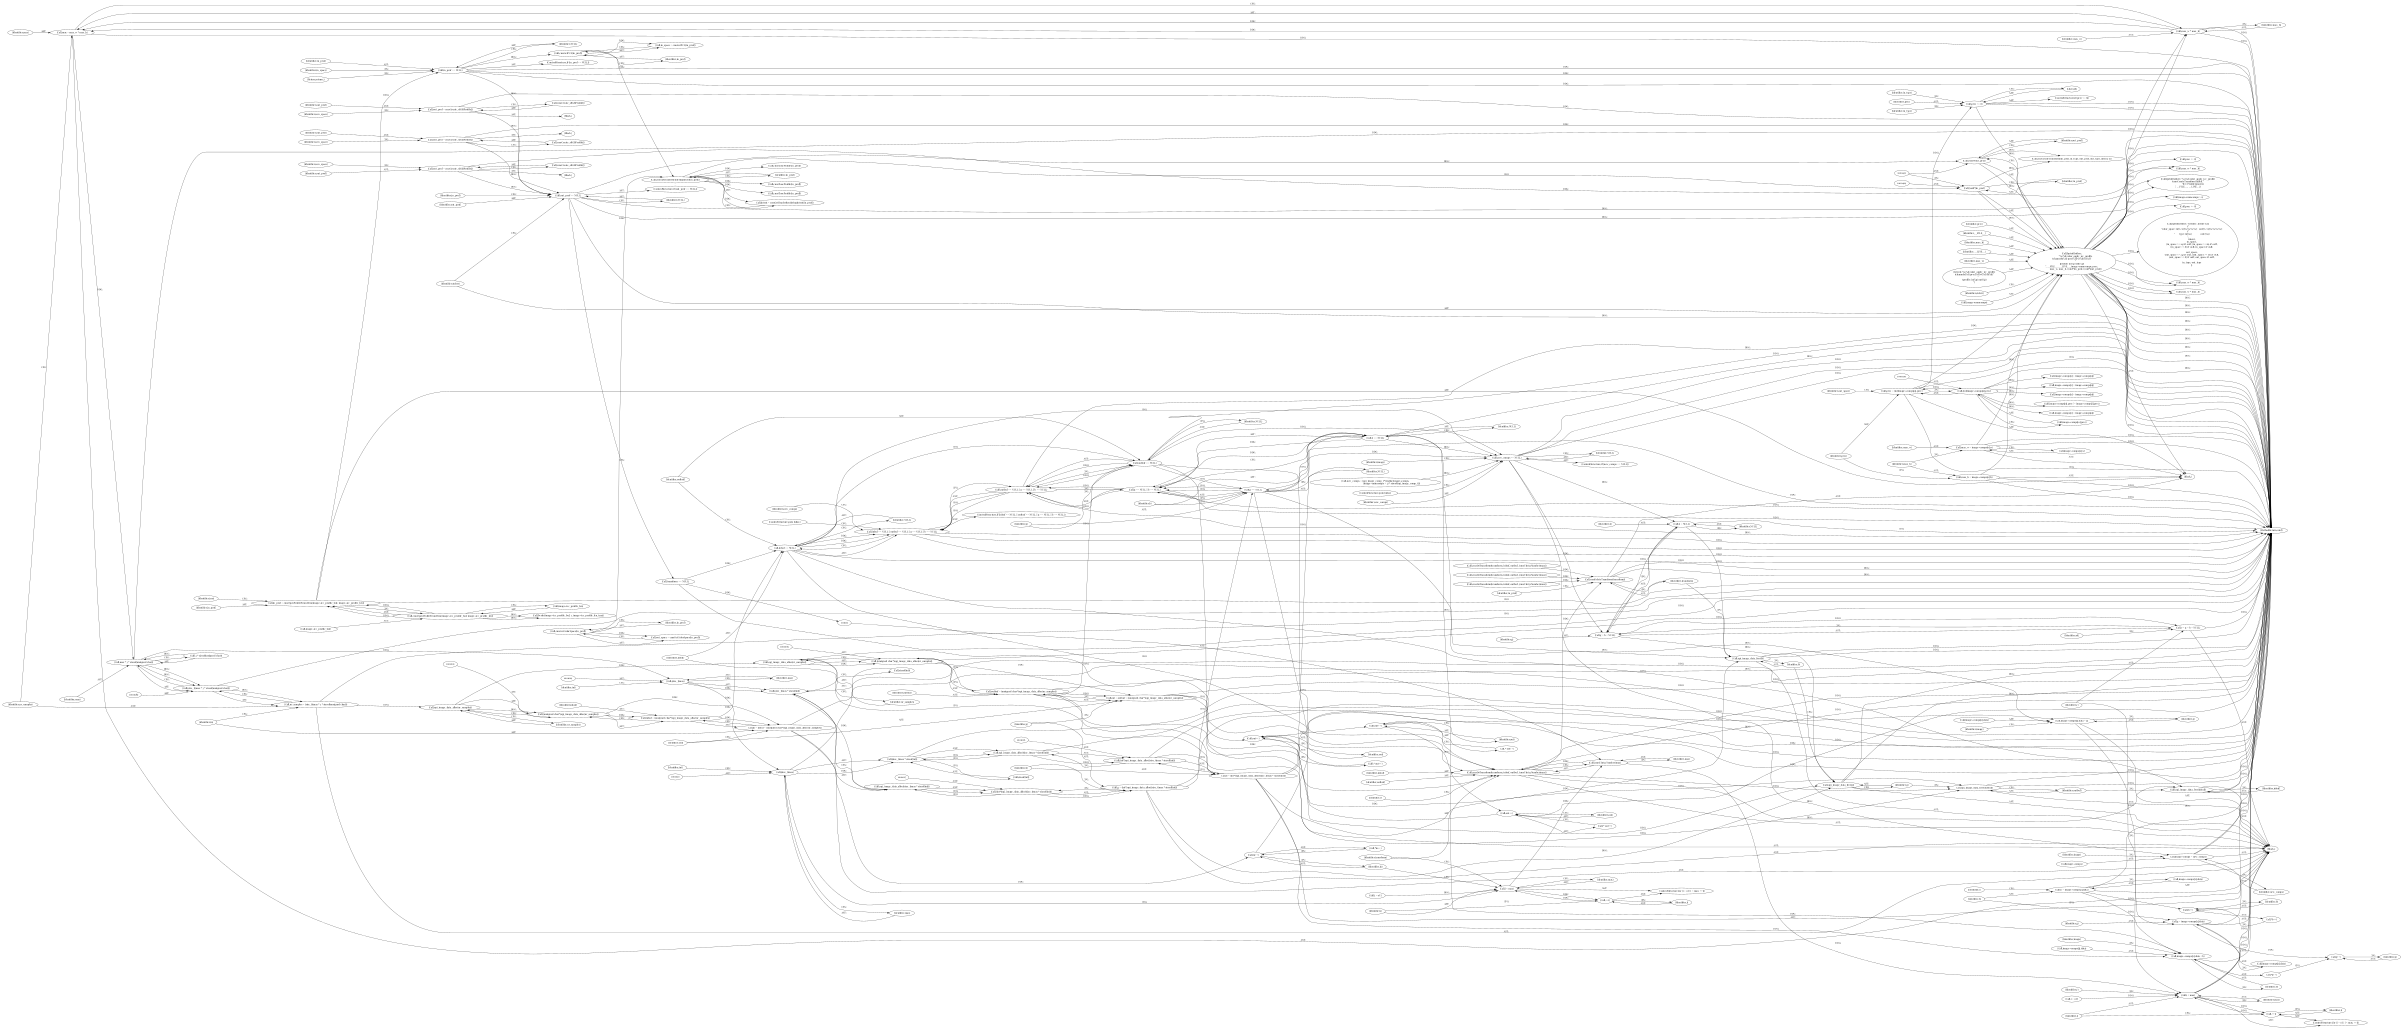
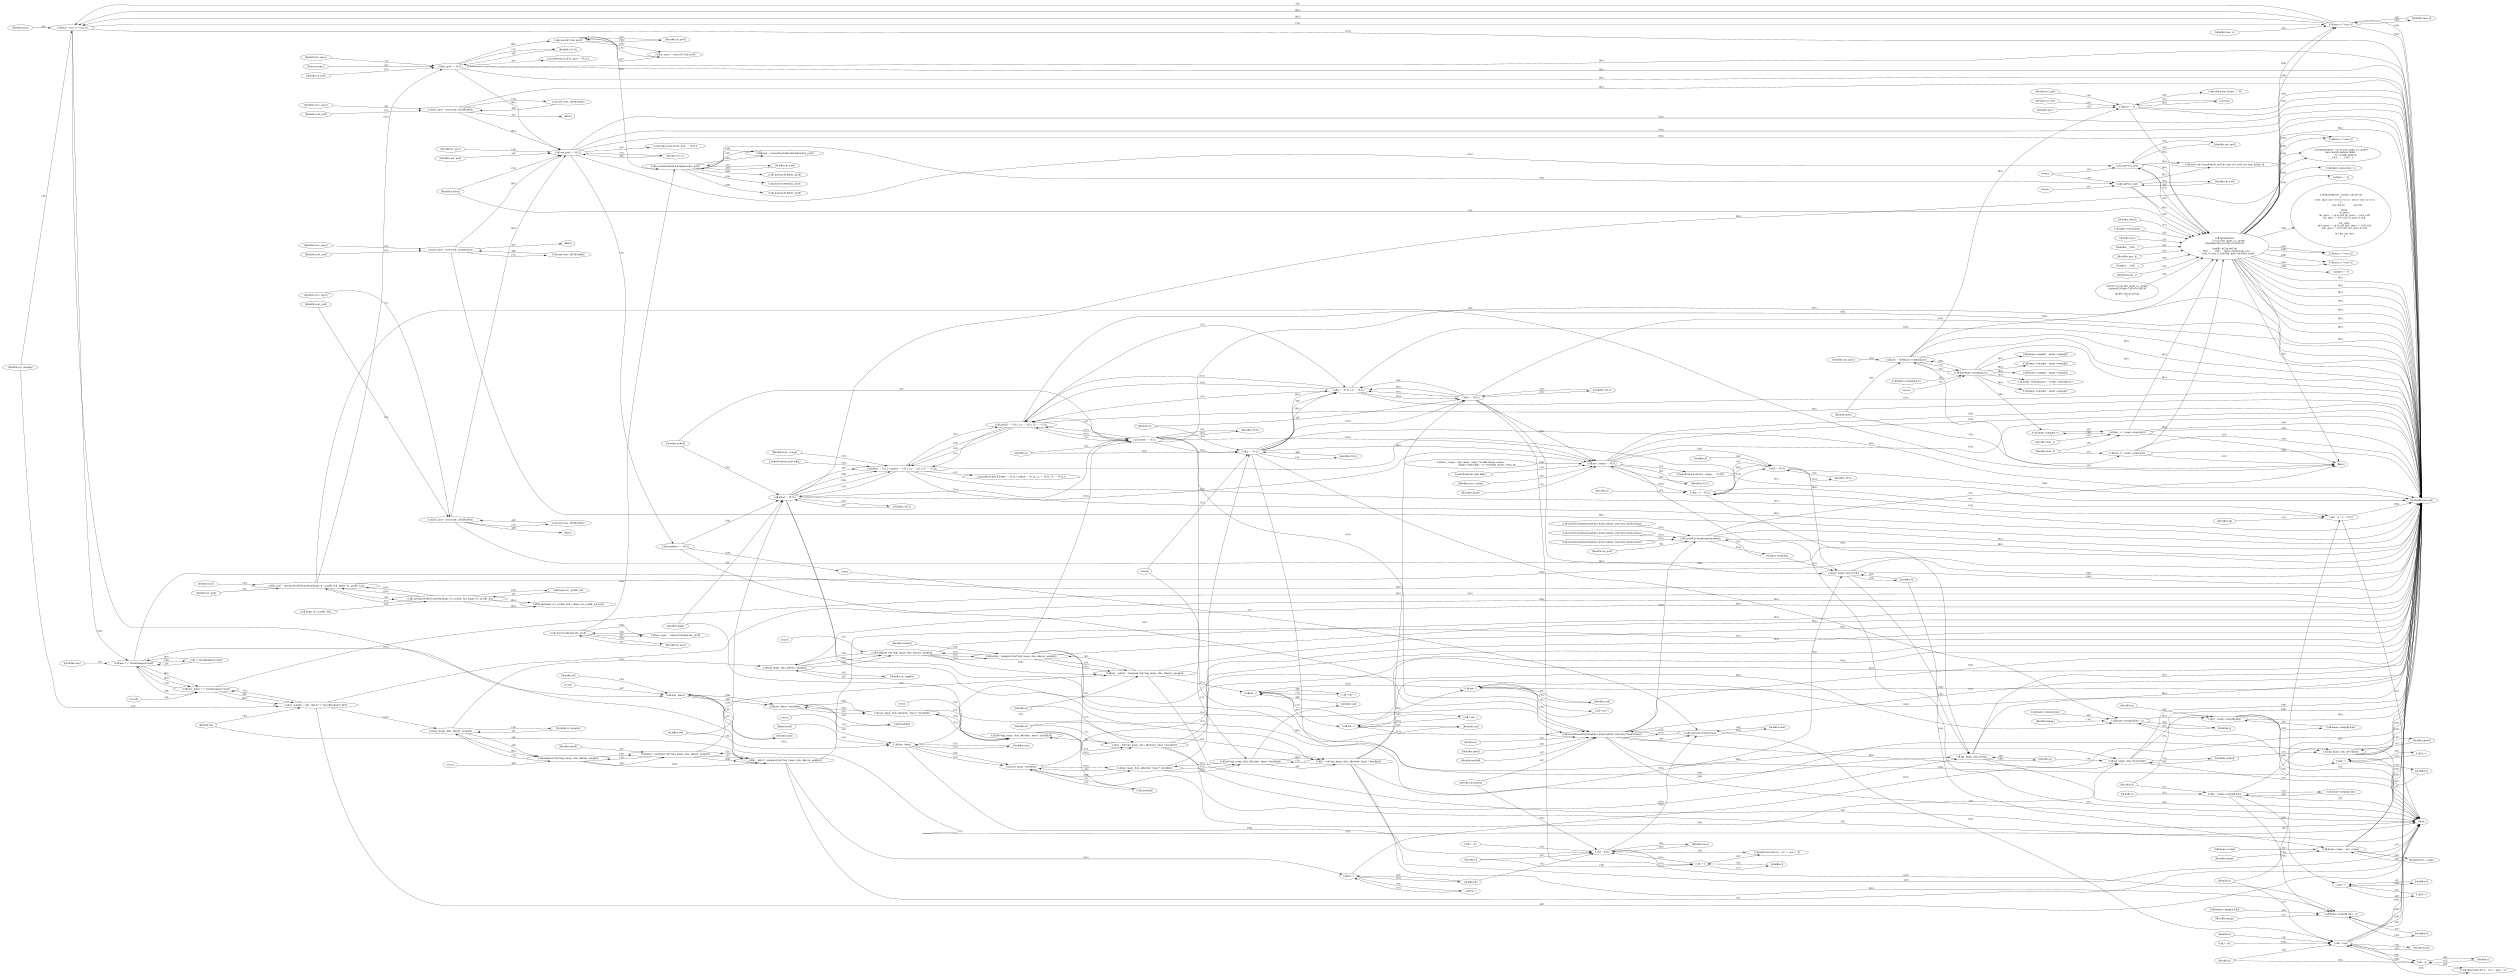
(2012, 425) -> (2008, 402)
(1203, 500) -> (1197, 512)
(1896, 627) -> none
(2226, 972) -> (2373, 761)
